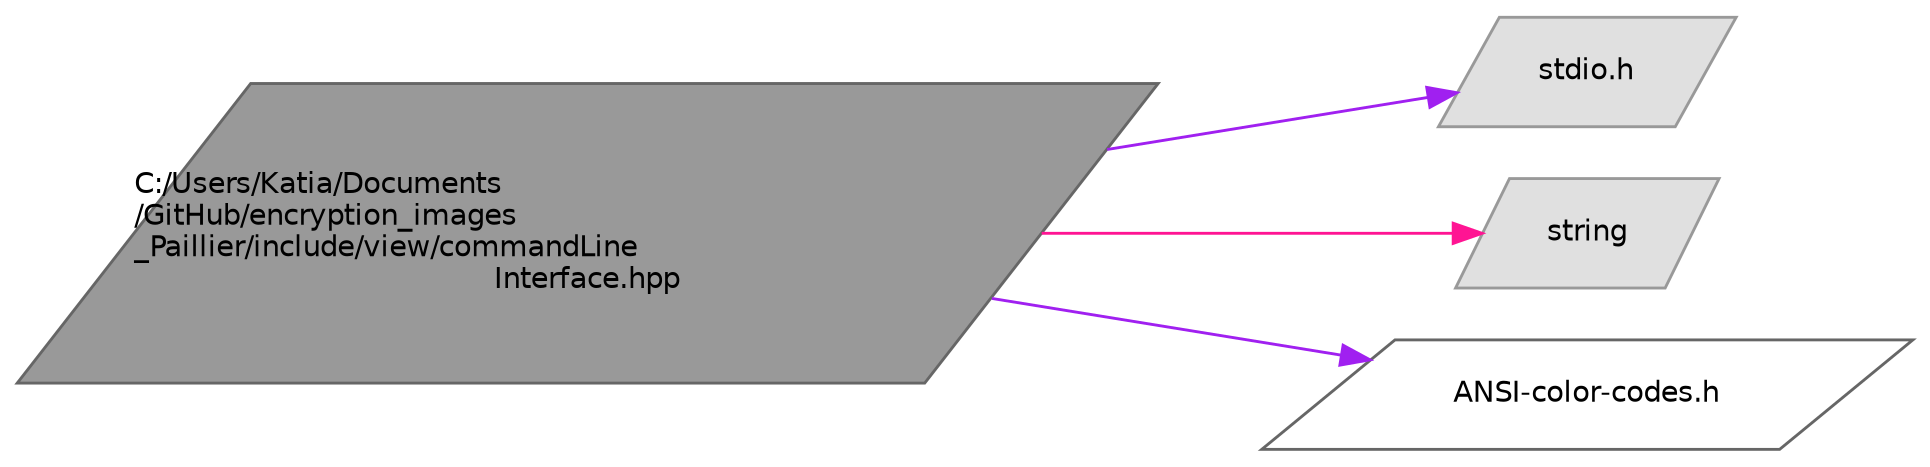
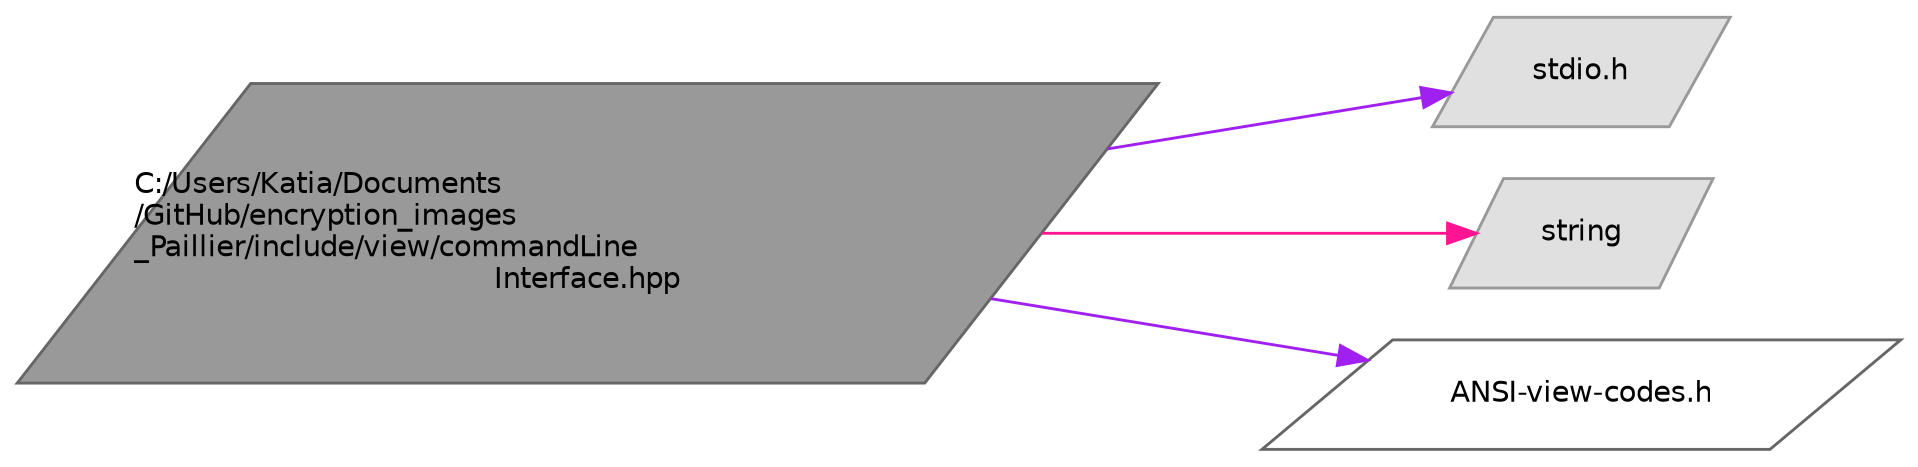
(1587, 395) -> (1581, 395)
